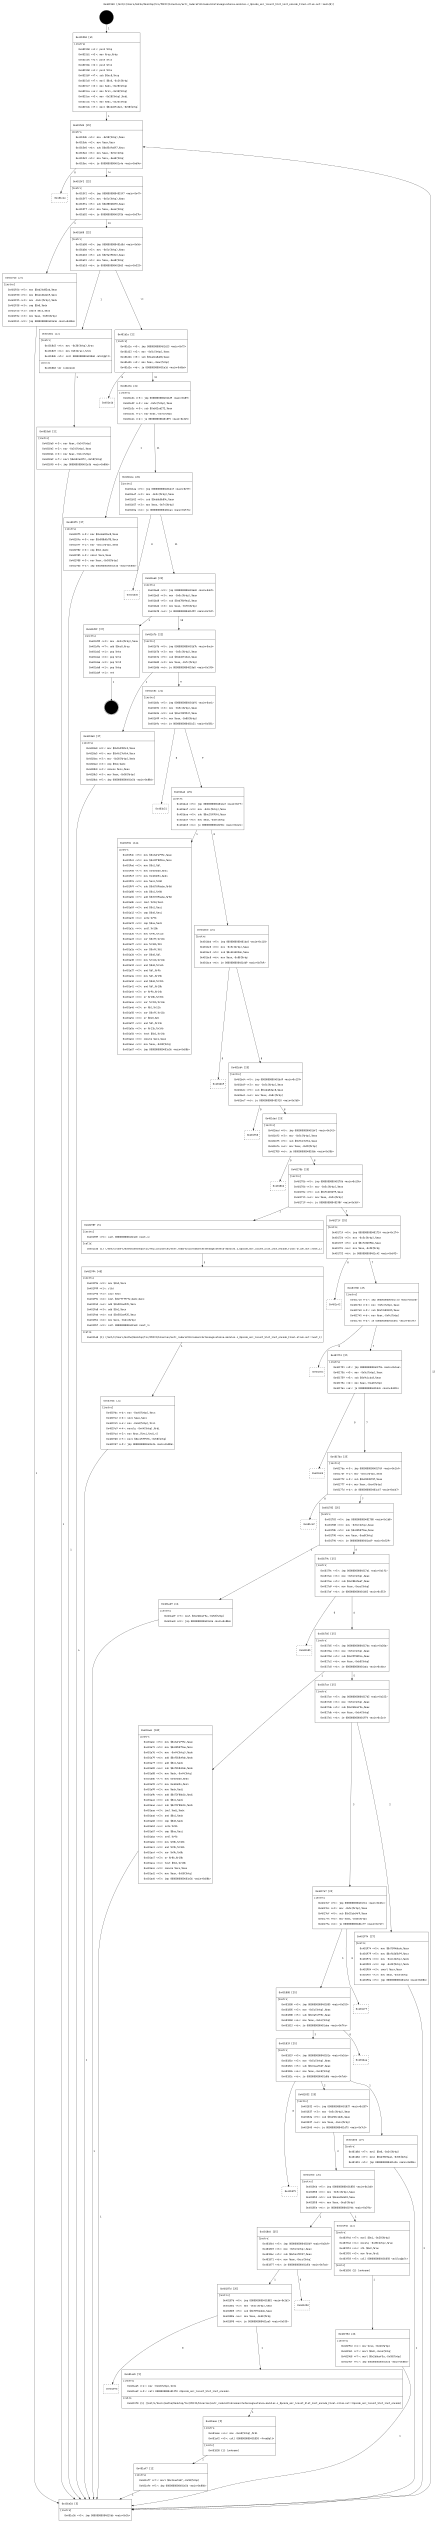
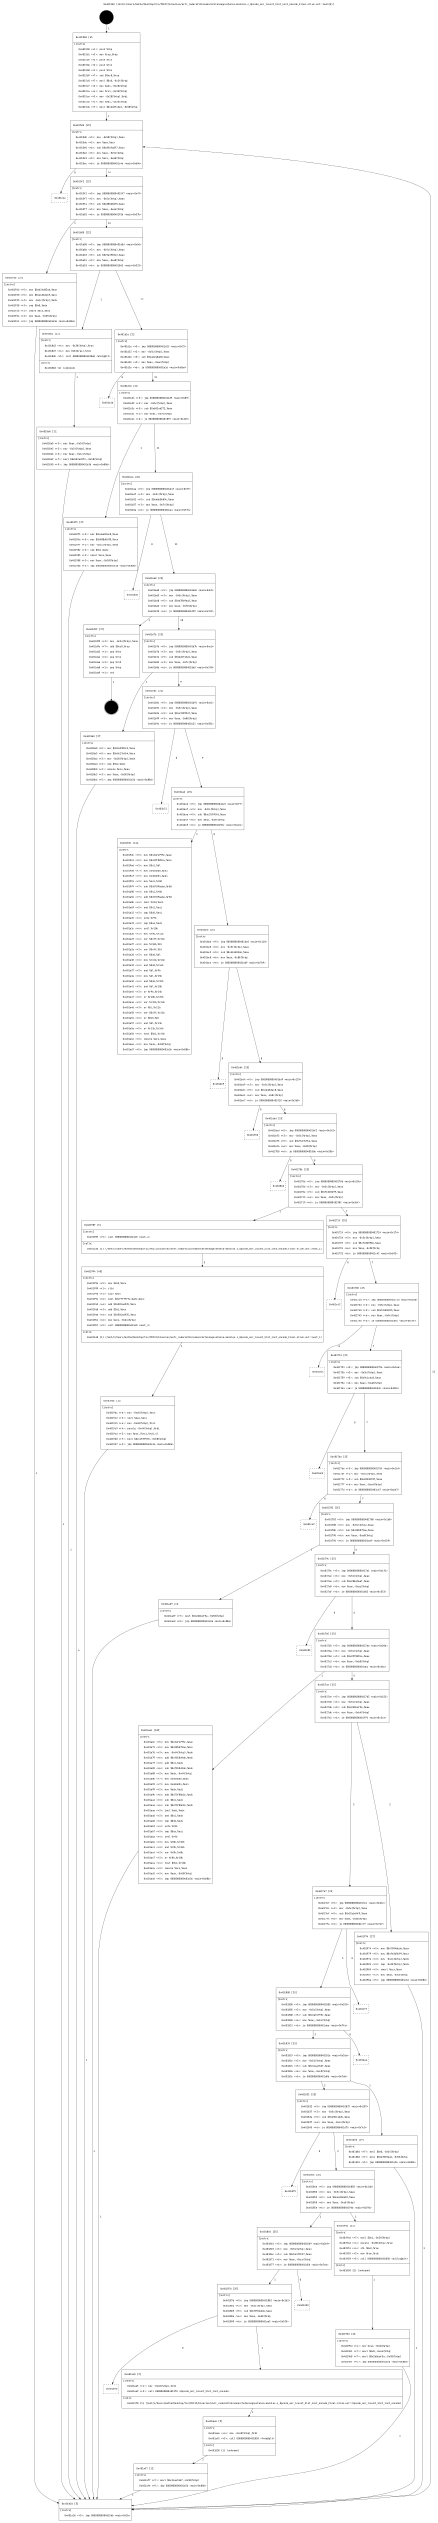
(284, 2132) -> (305, 2158)
